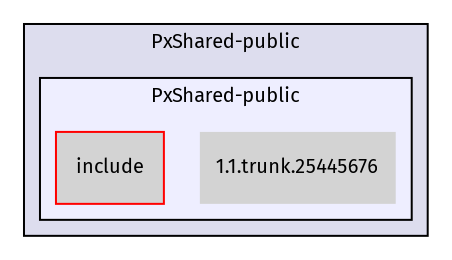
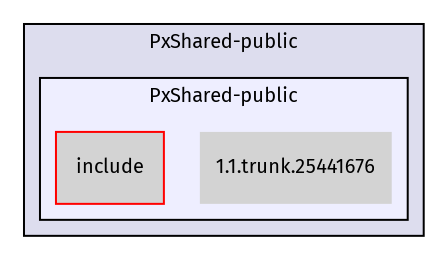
(298, 168) -> (296, 168)
